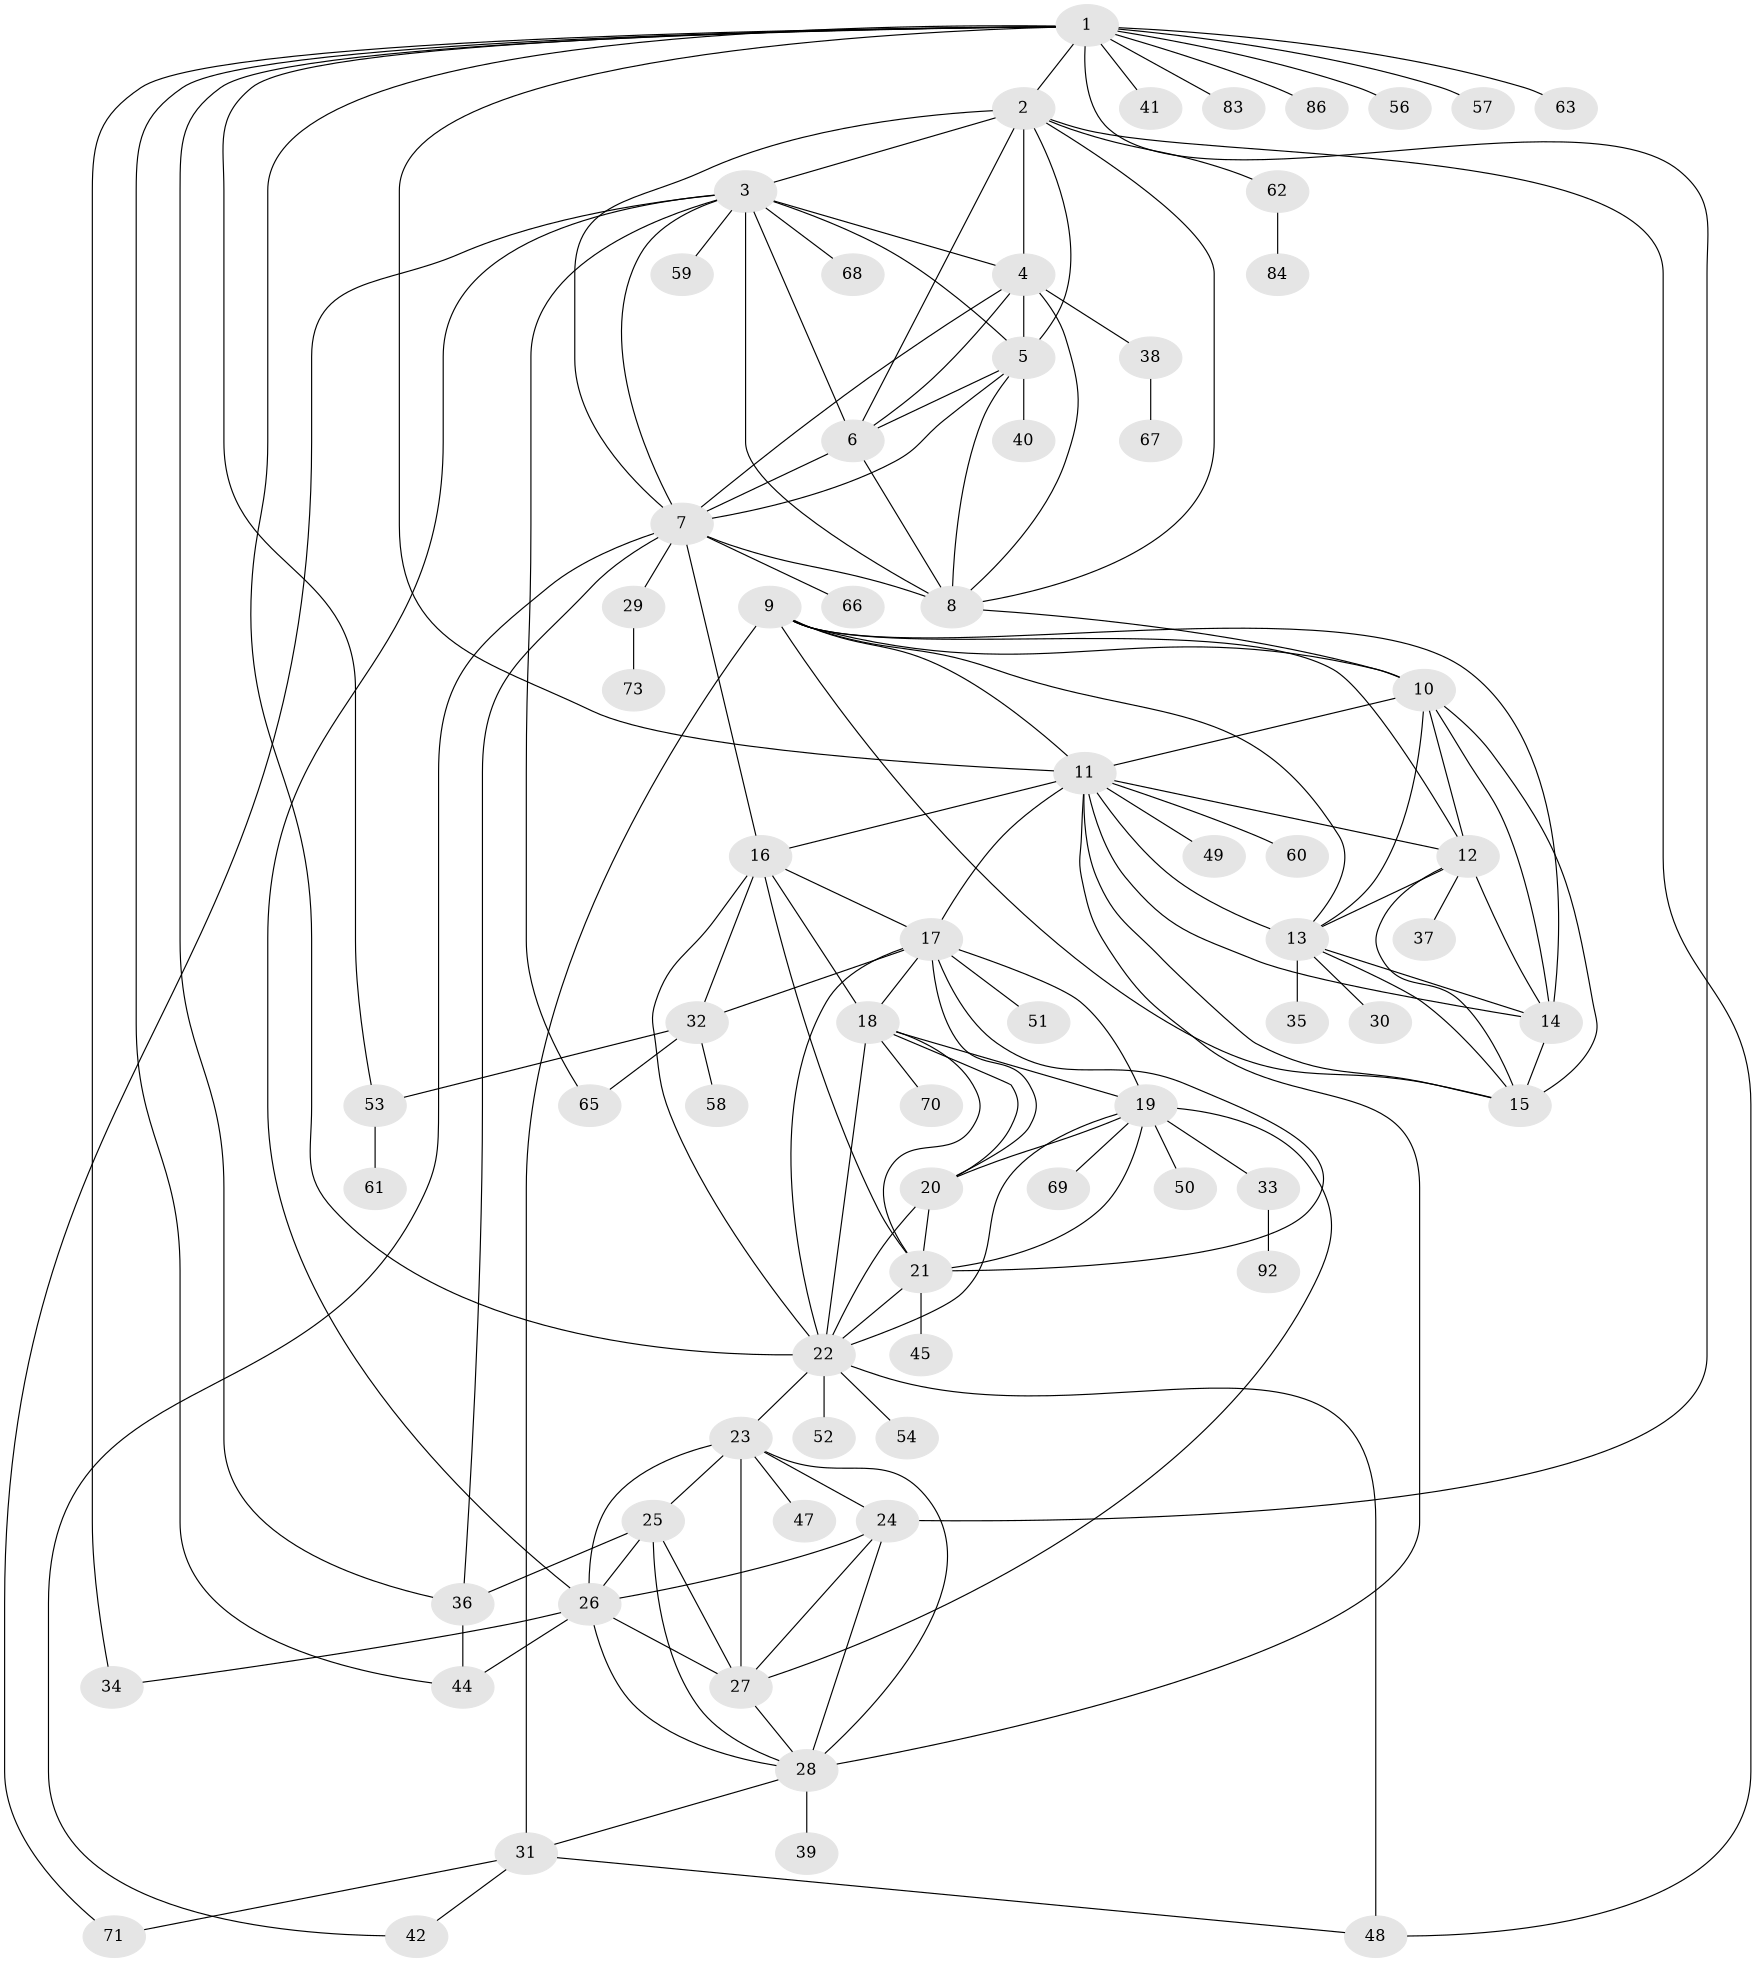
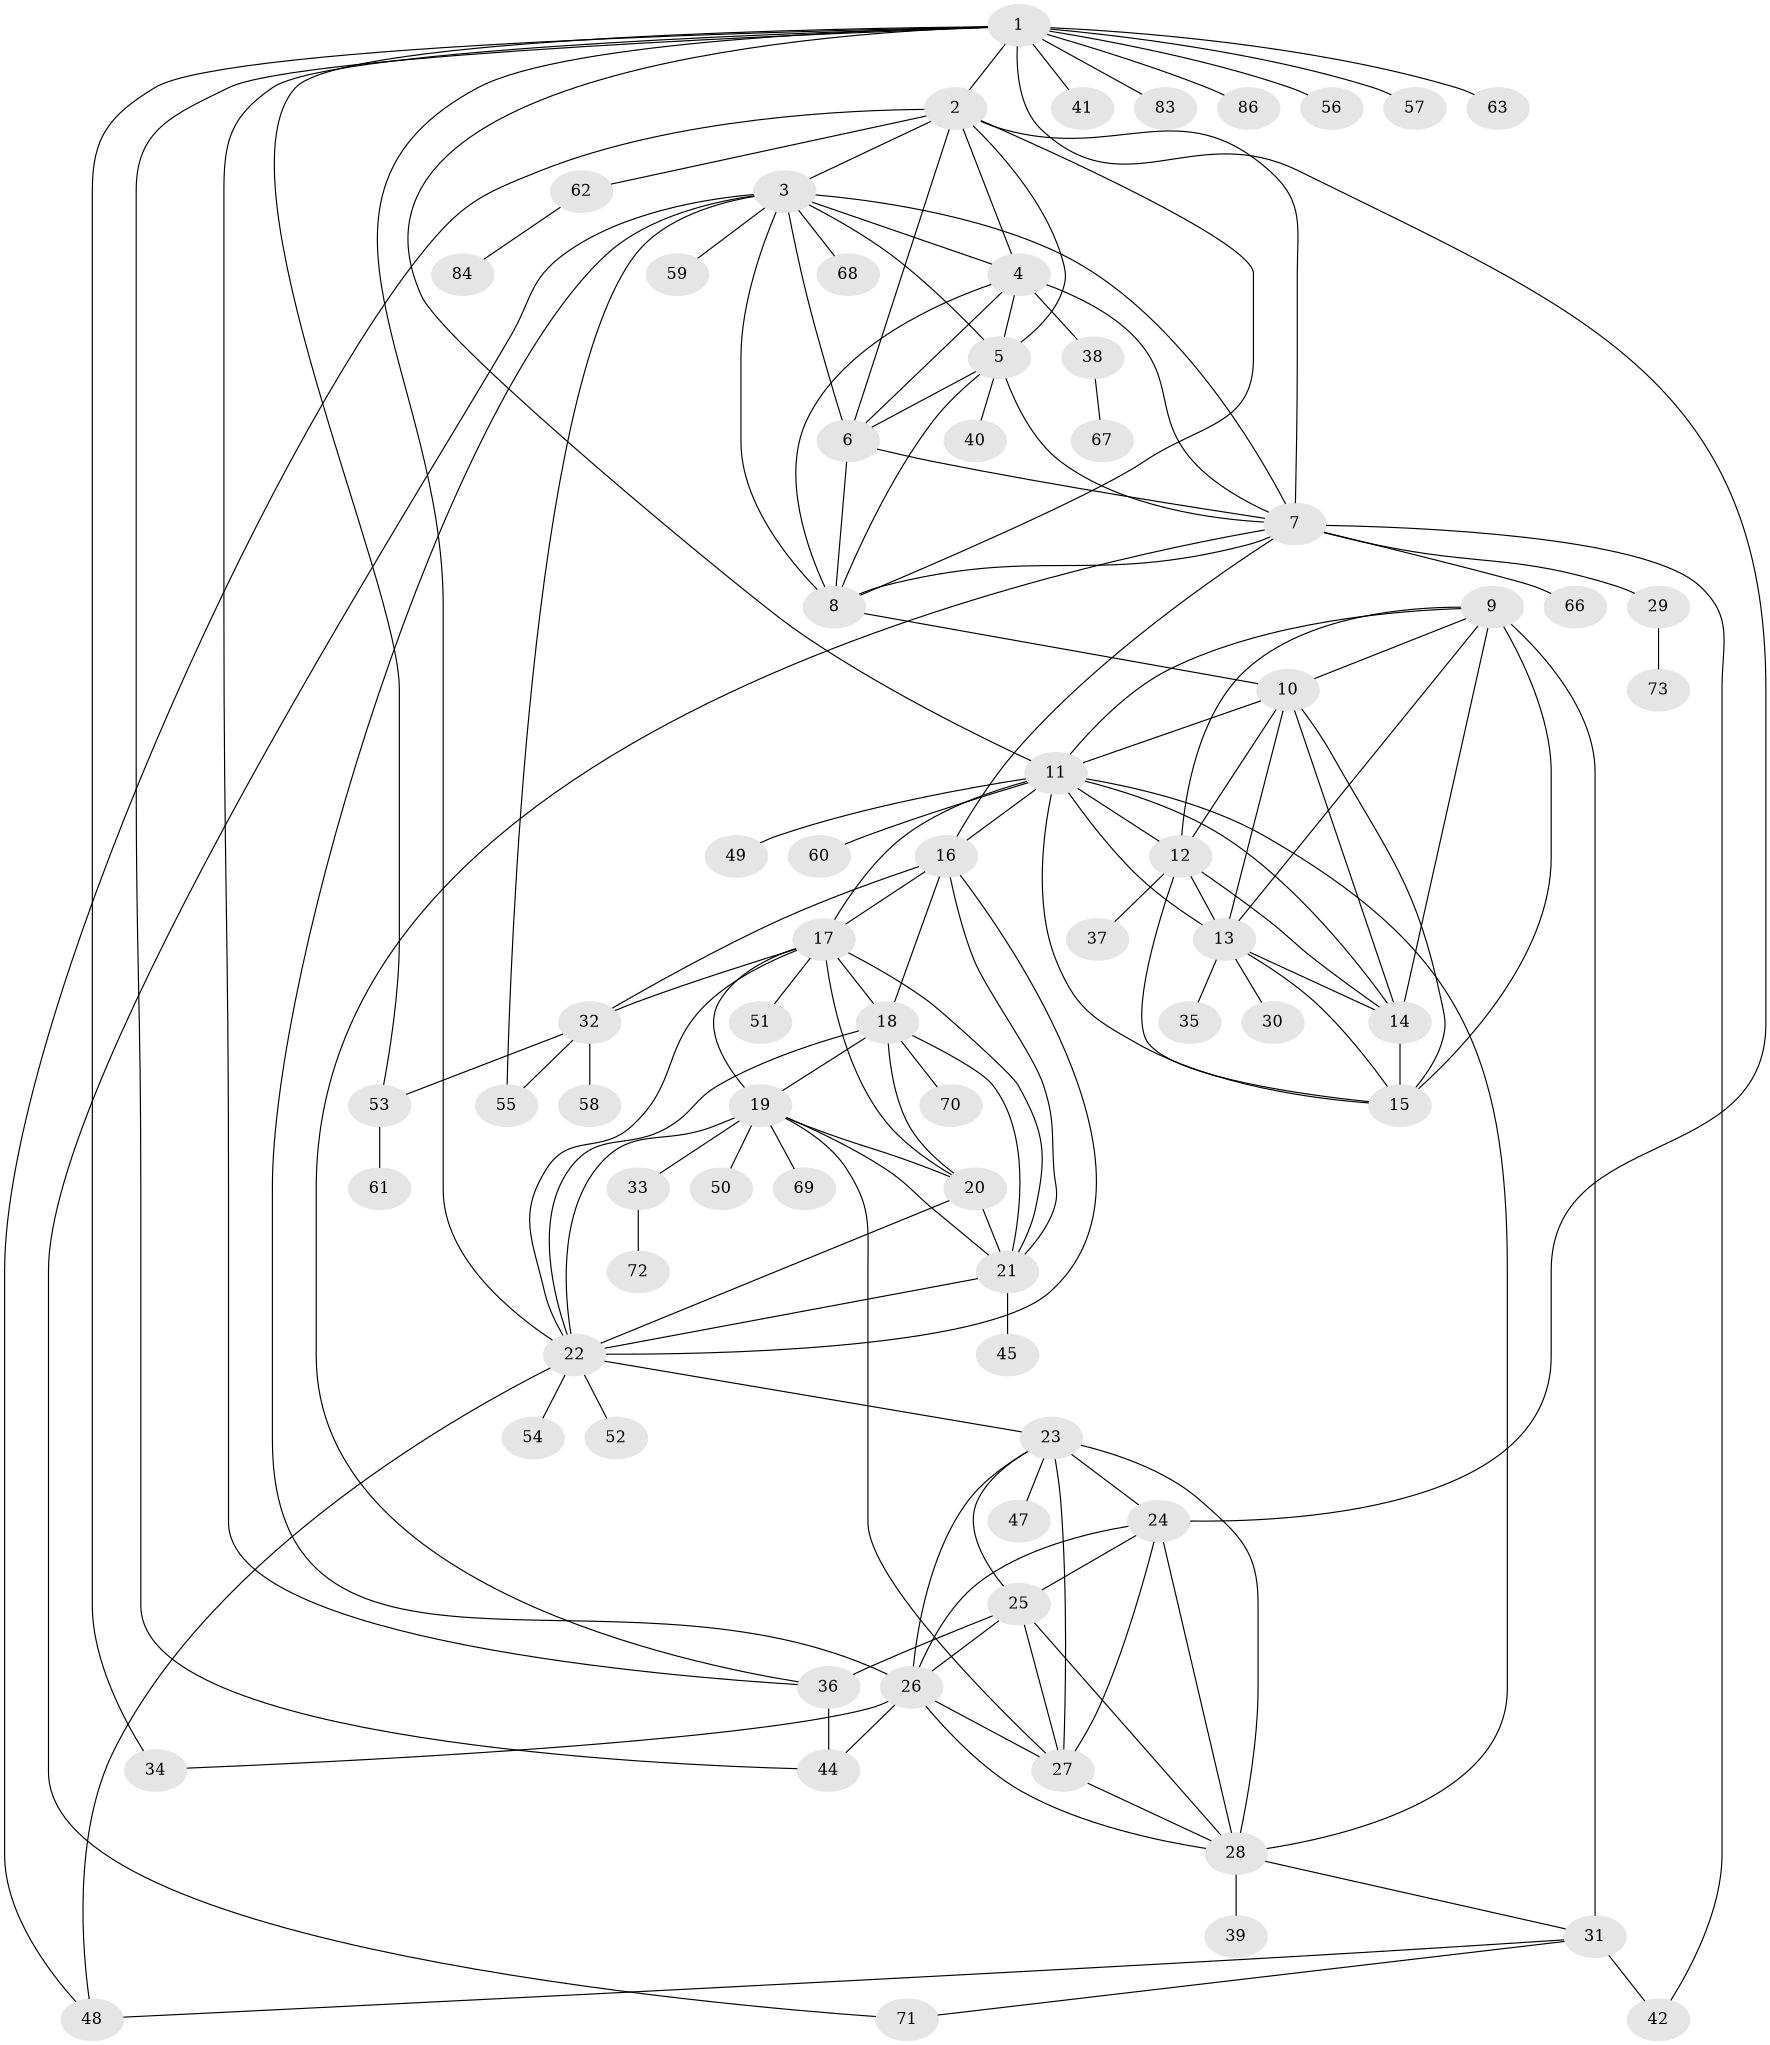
(590, 1106) -> (507, 1106)
(1268, 1272) -> (638, 1272)
none -> (1089, 1563)
